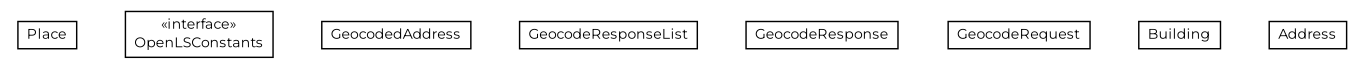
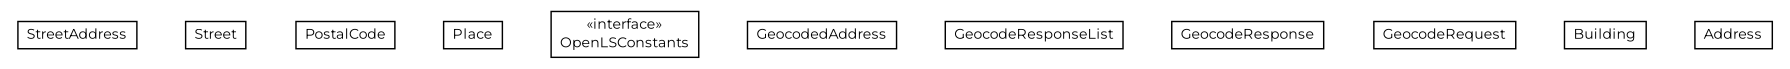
none -> (77, 34)
none -> (216, 34)
none -> (345, 34)
